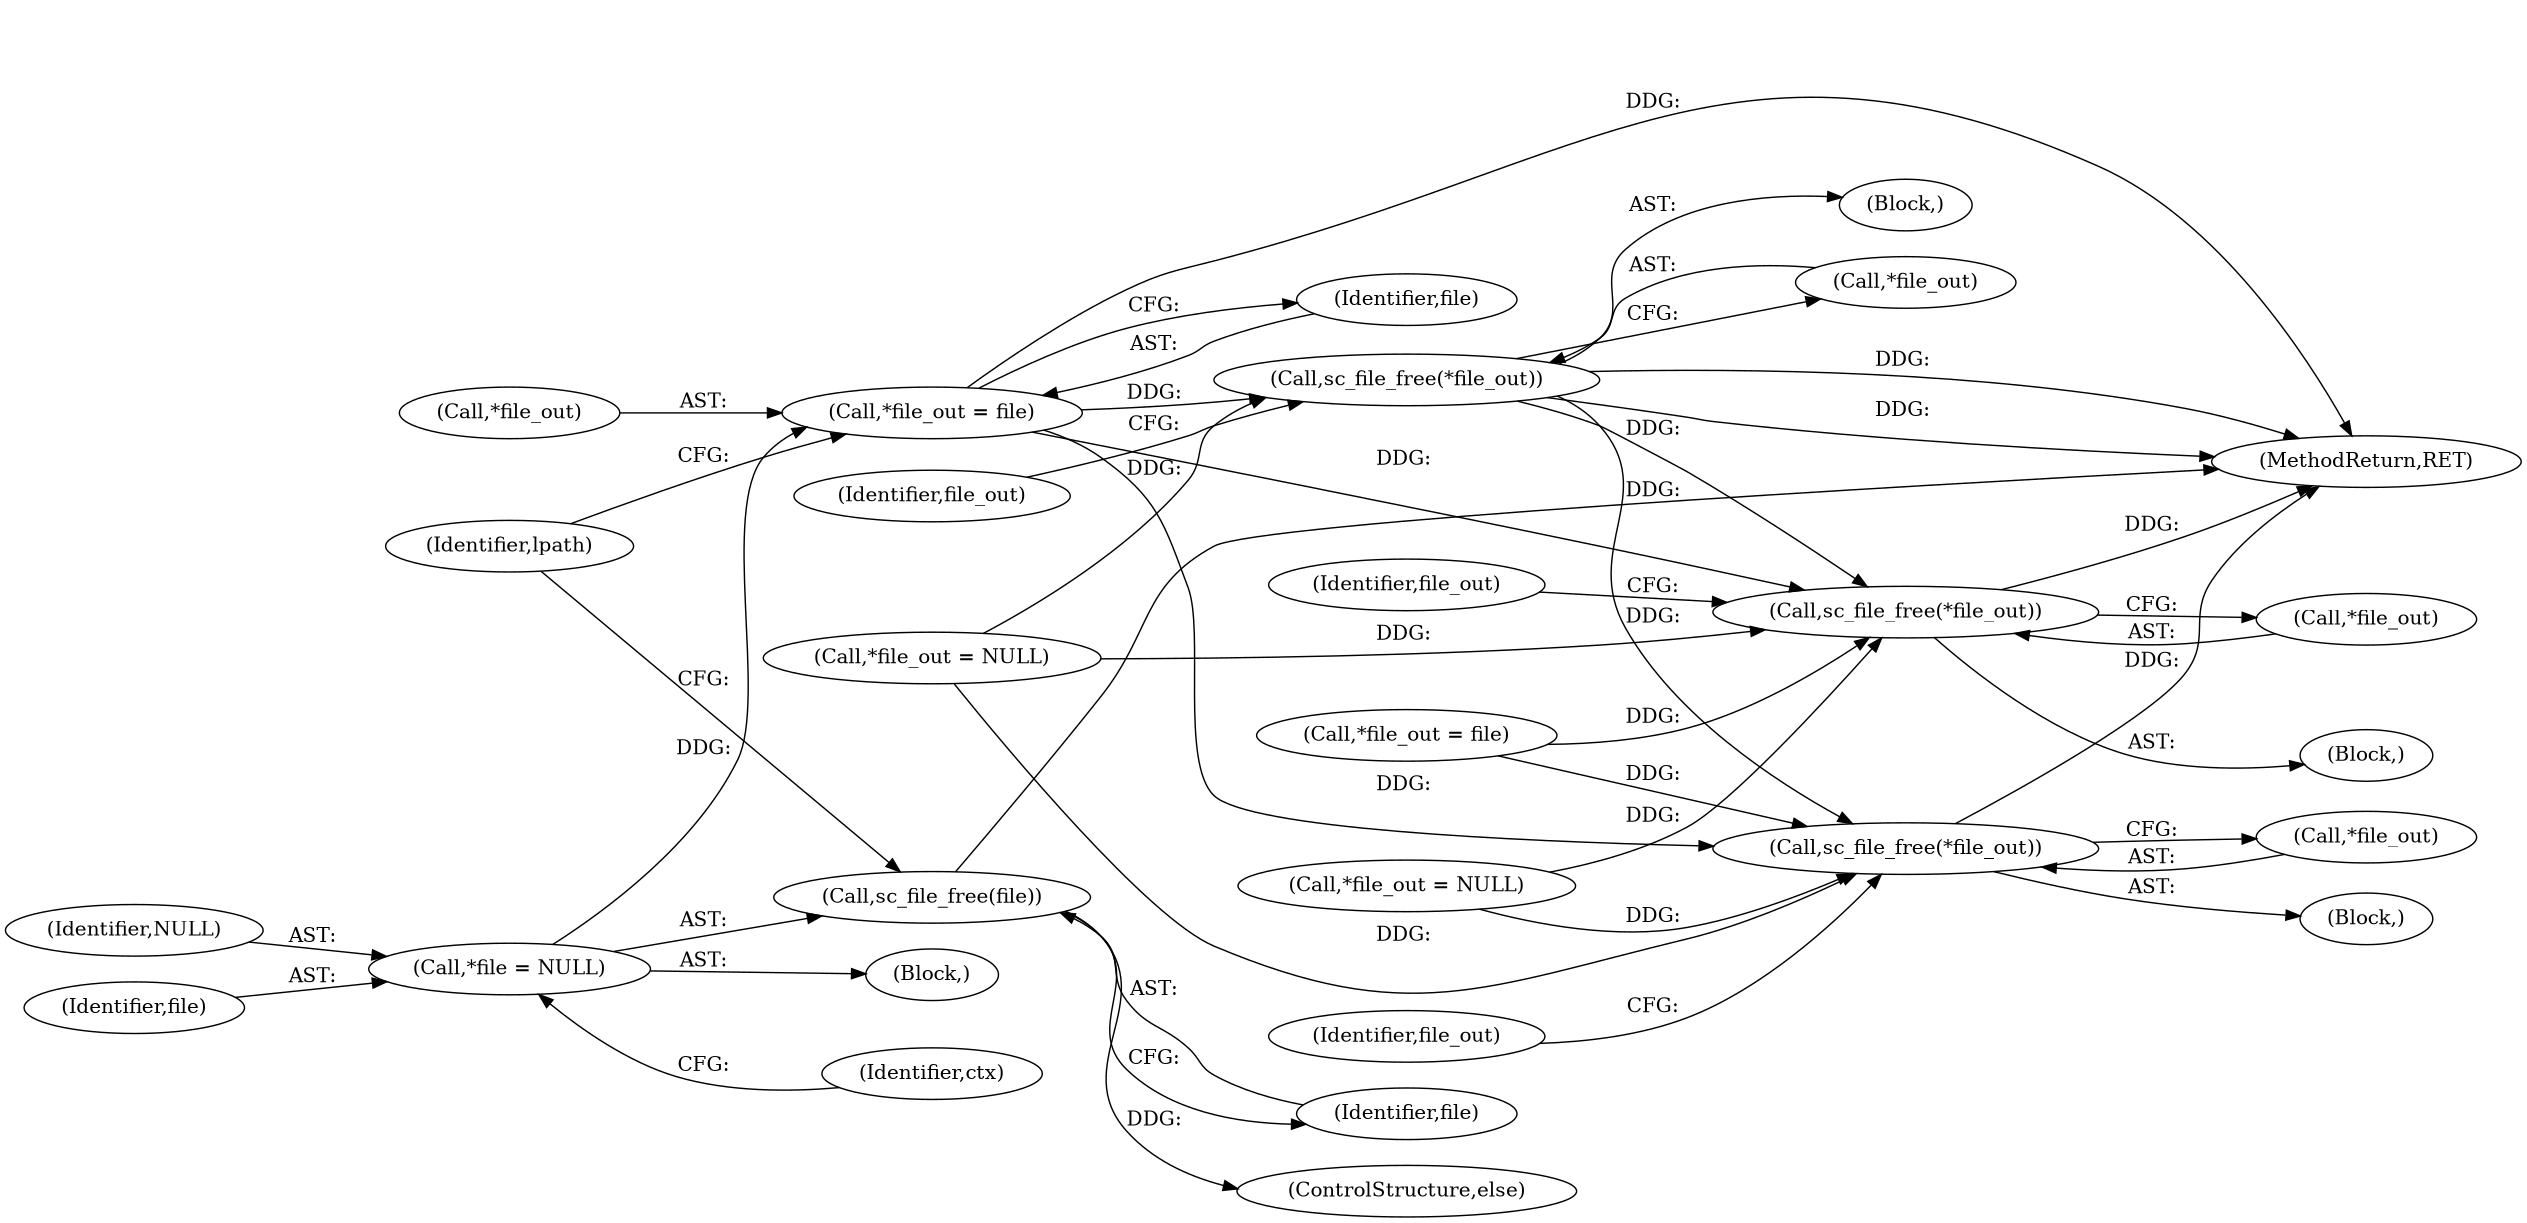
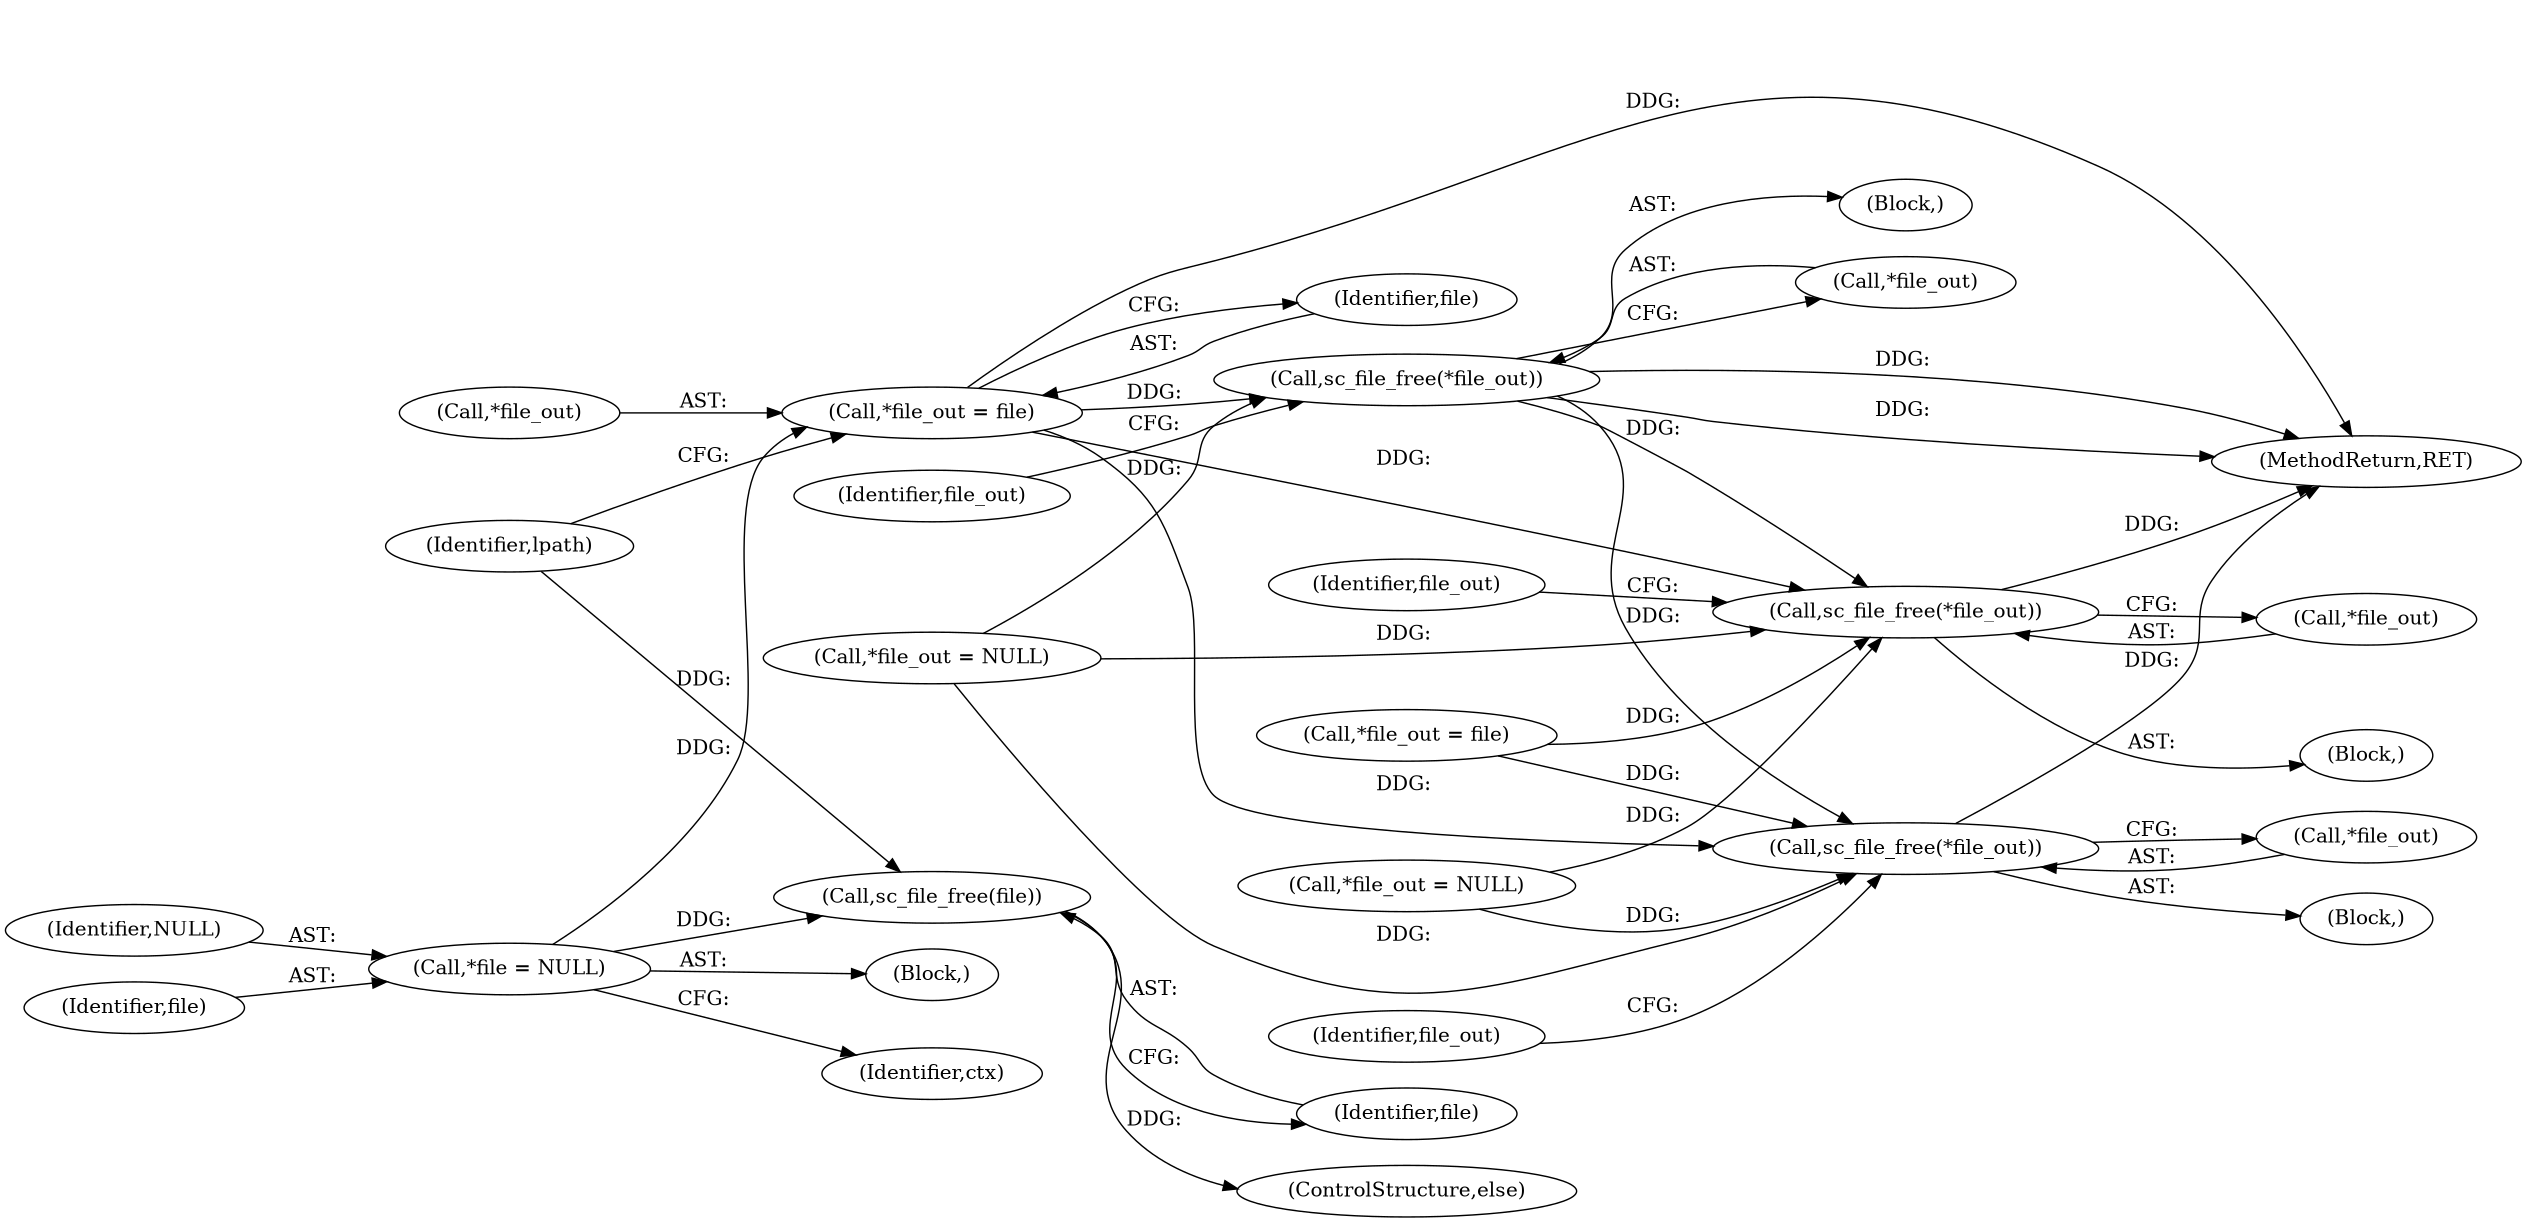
(1499, 514) -> none
(707, 680) -> (707, 680)
(707, 921) -> (707, 921)
(685, 1079) -> (718, 1021)
